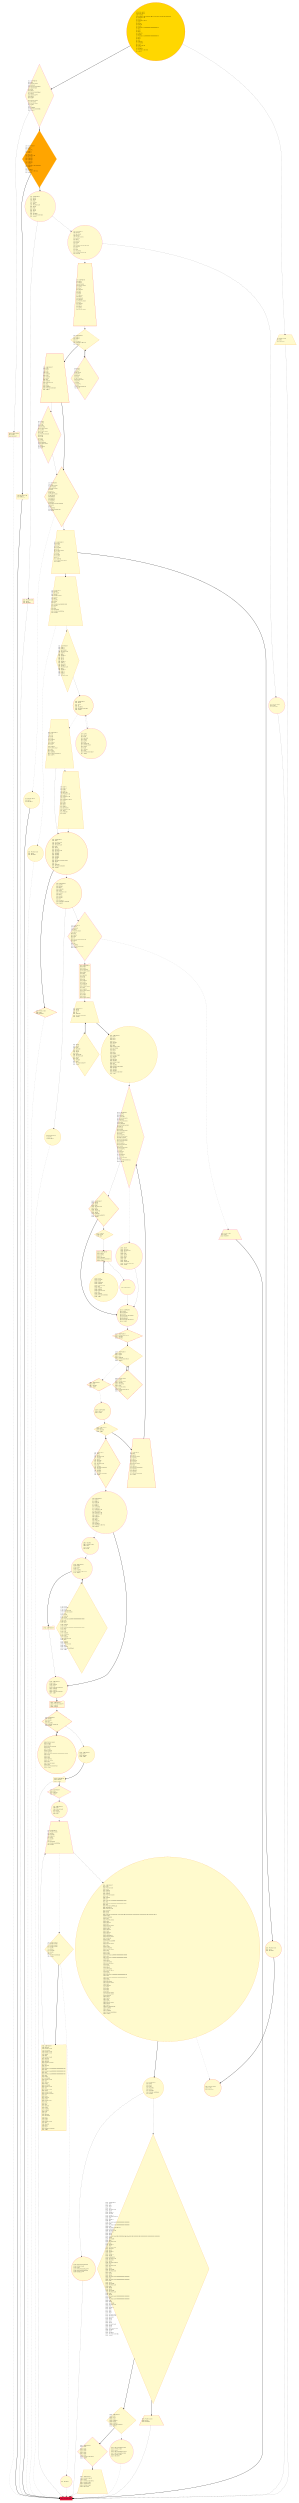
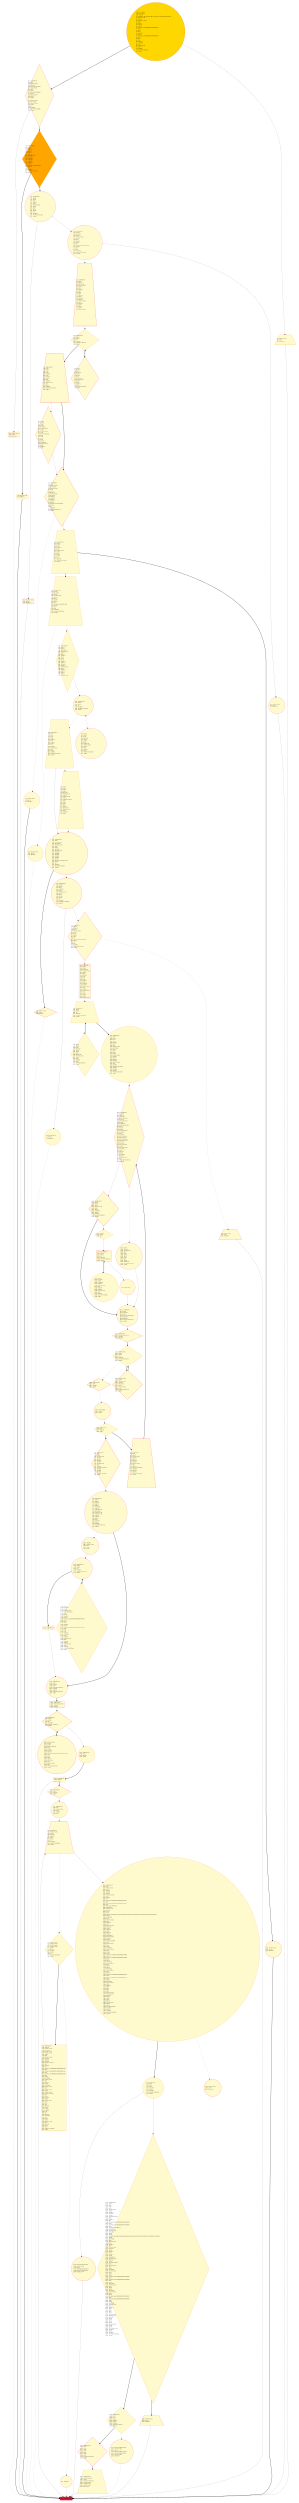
(262, 1943) -> (262, 1943)
(266, 2028) -> (270, 2322)
